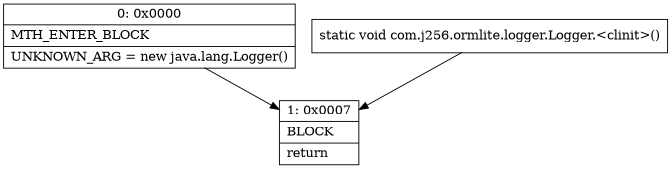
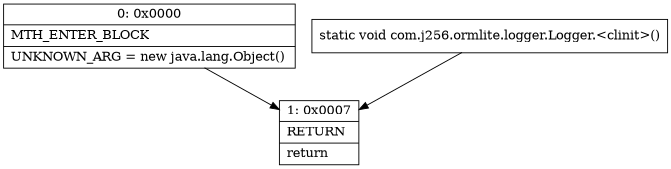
(149, 57) -> (148, 57)
(310, 132) -> (316, 132)
